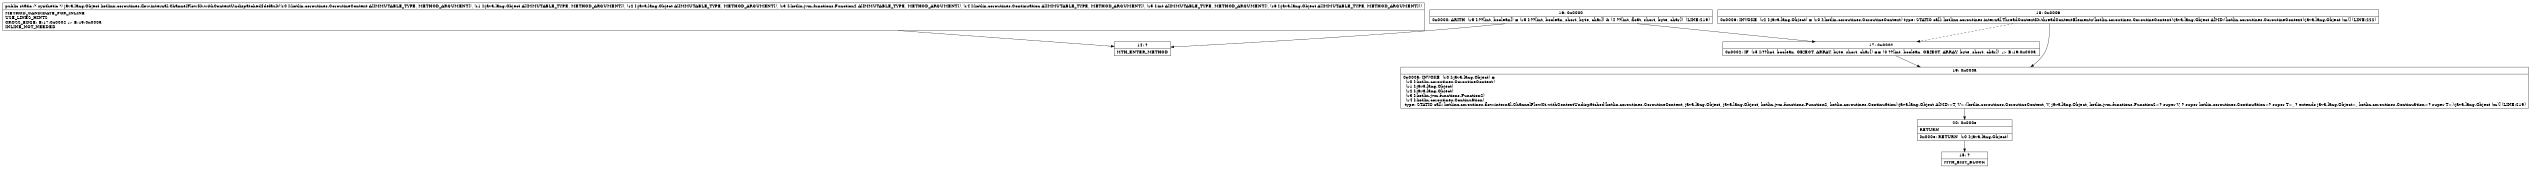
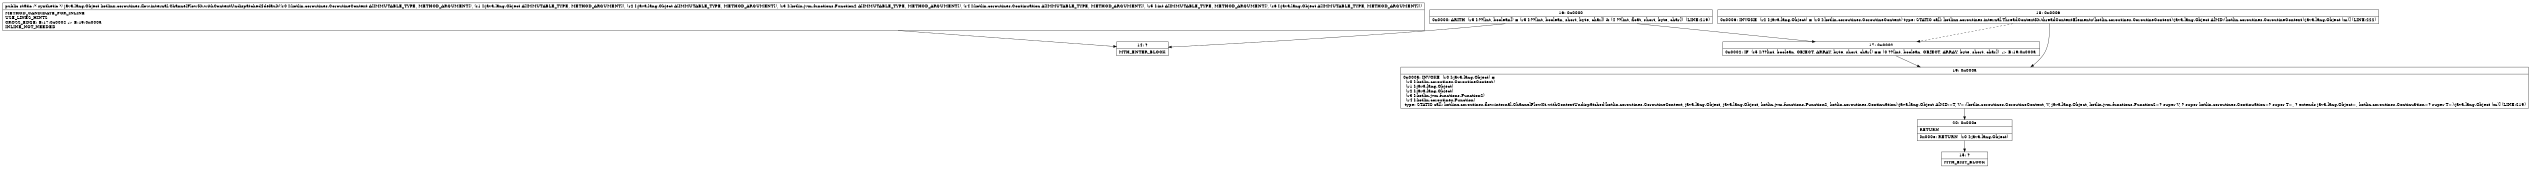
(1142, 52) -> (1142, 52)
(1444, 100) -> (1439, 100)
